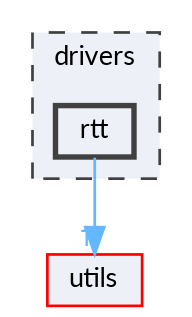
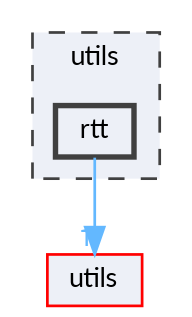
(96, 58) -> (96, 58)
